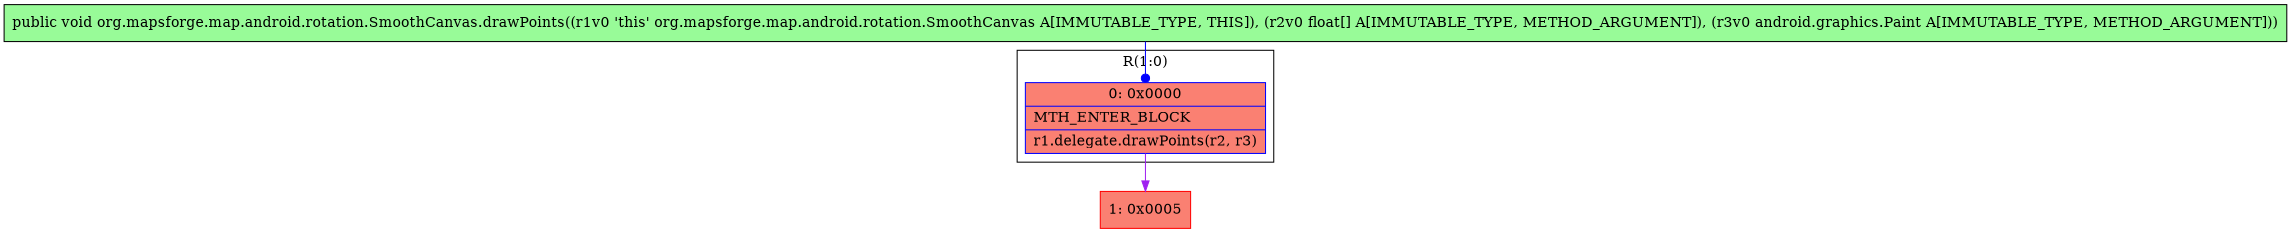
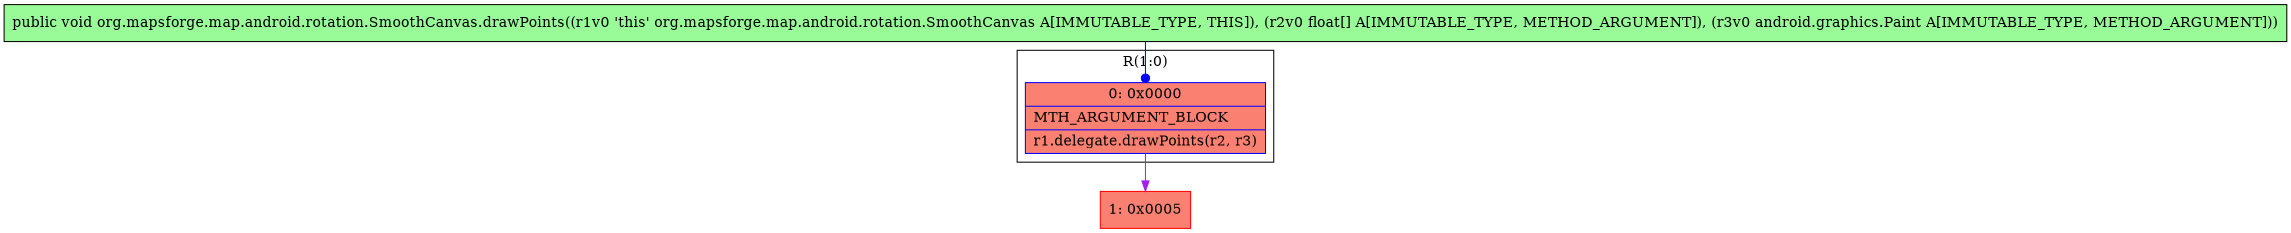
(1113, 118) -> (1131, 118)
